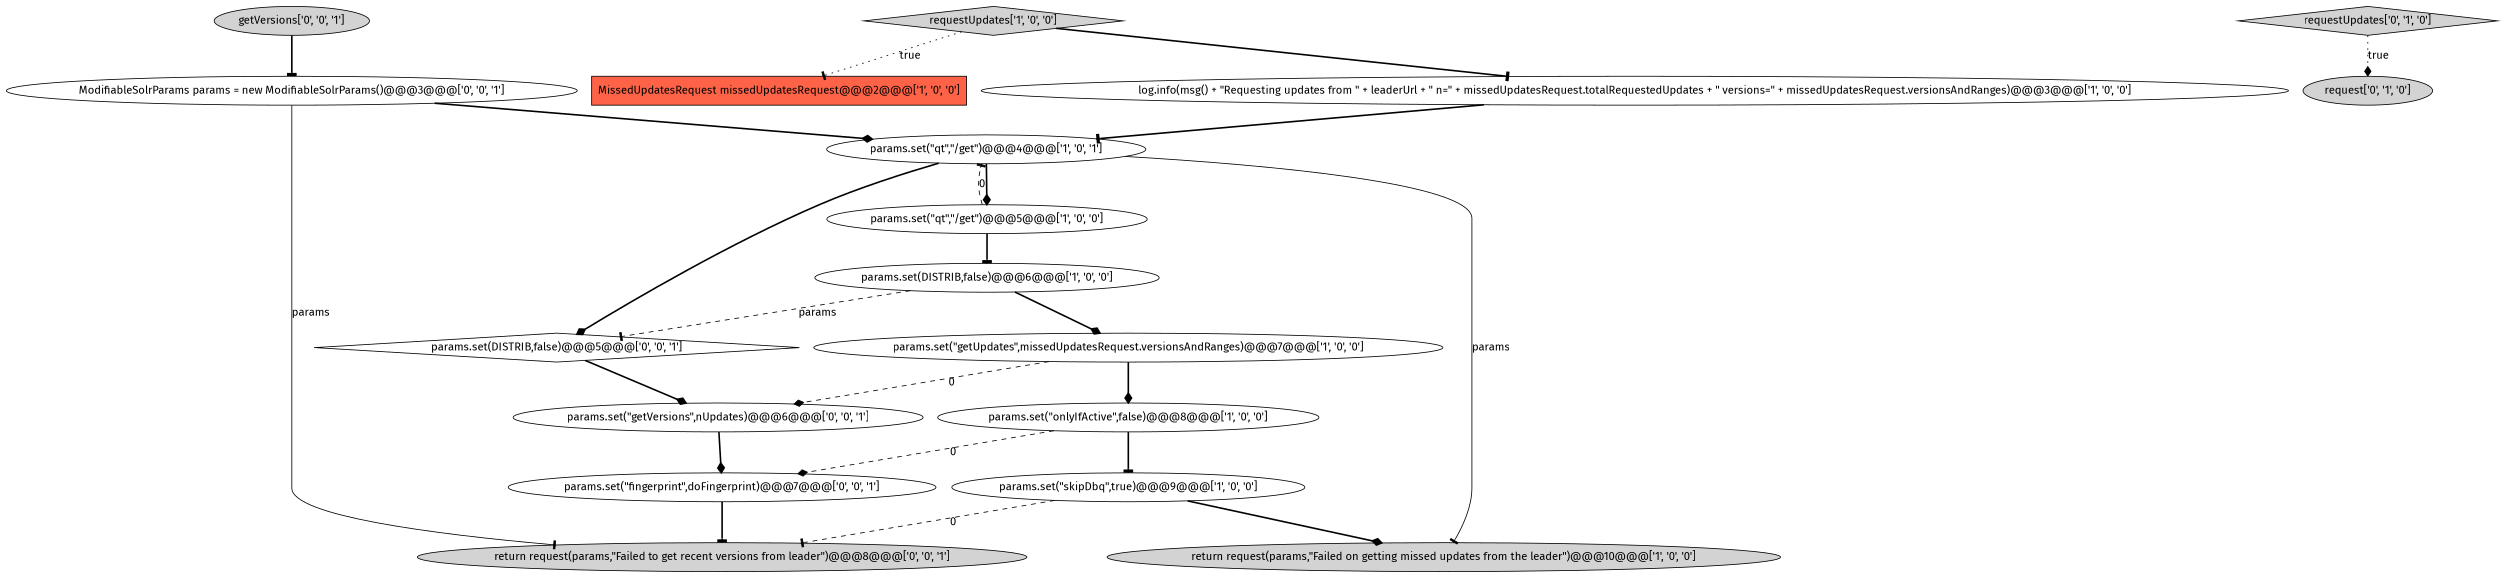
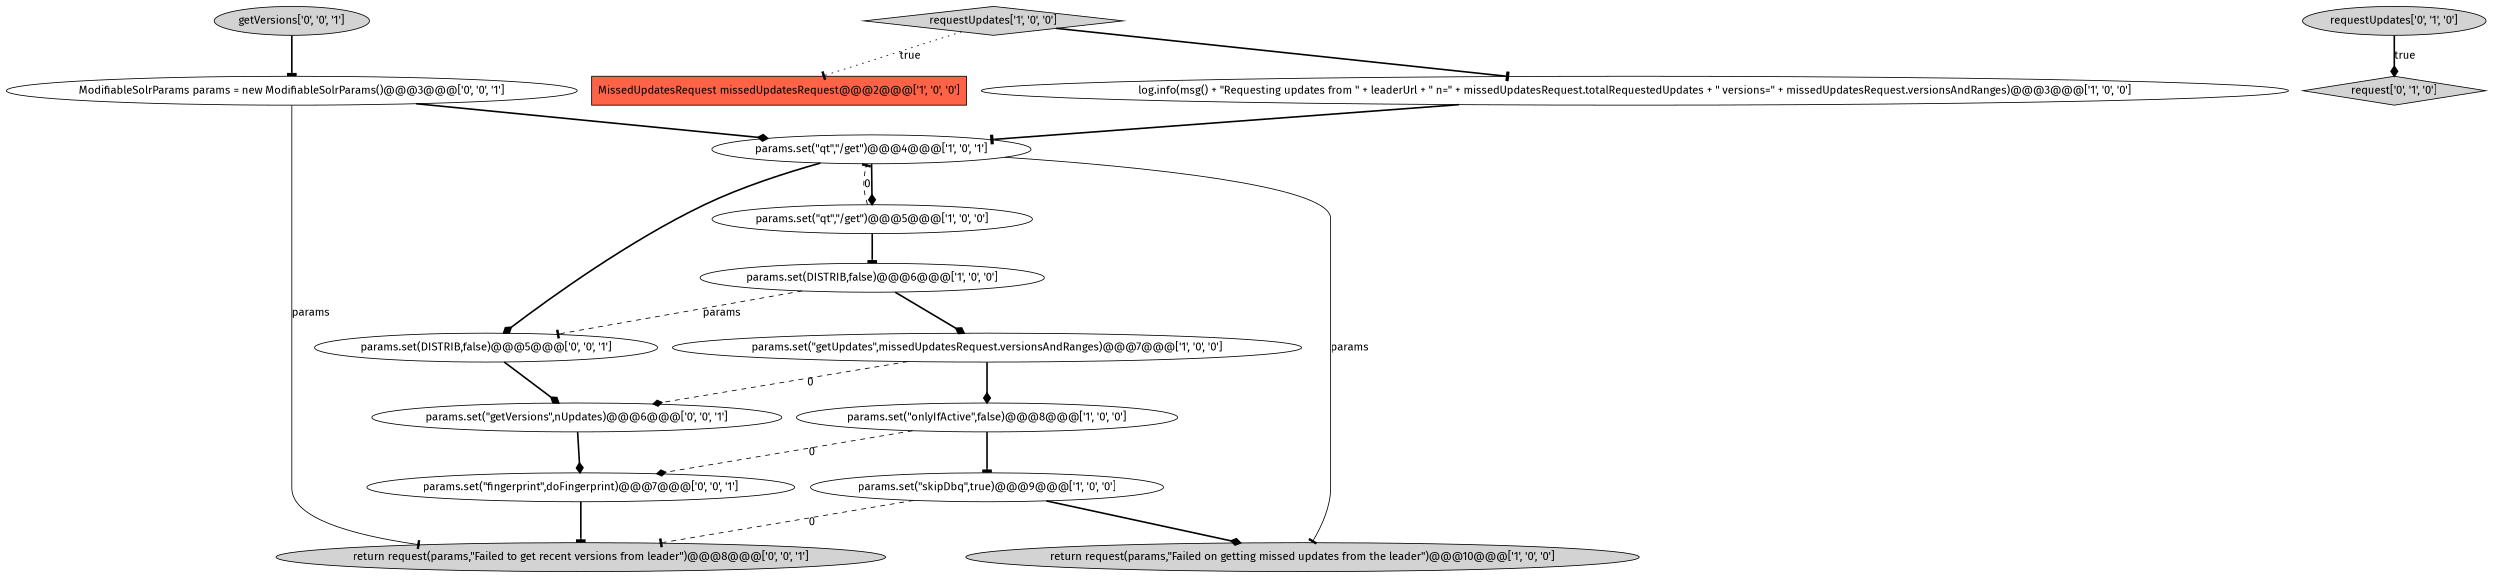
(2368, 21) -> (2394, 21)
(2368, 51) -> (2394, 51)
(2368, 91) -> (2394, 91)
(557, 348) -> (486, 348)
